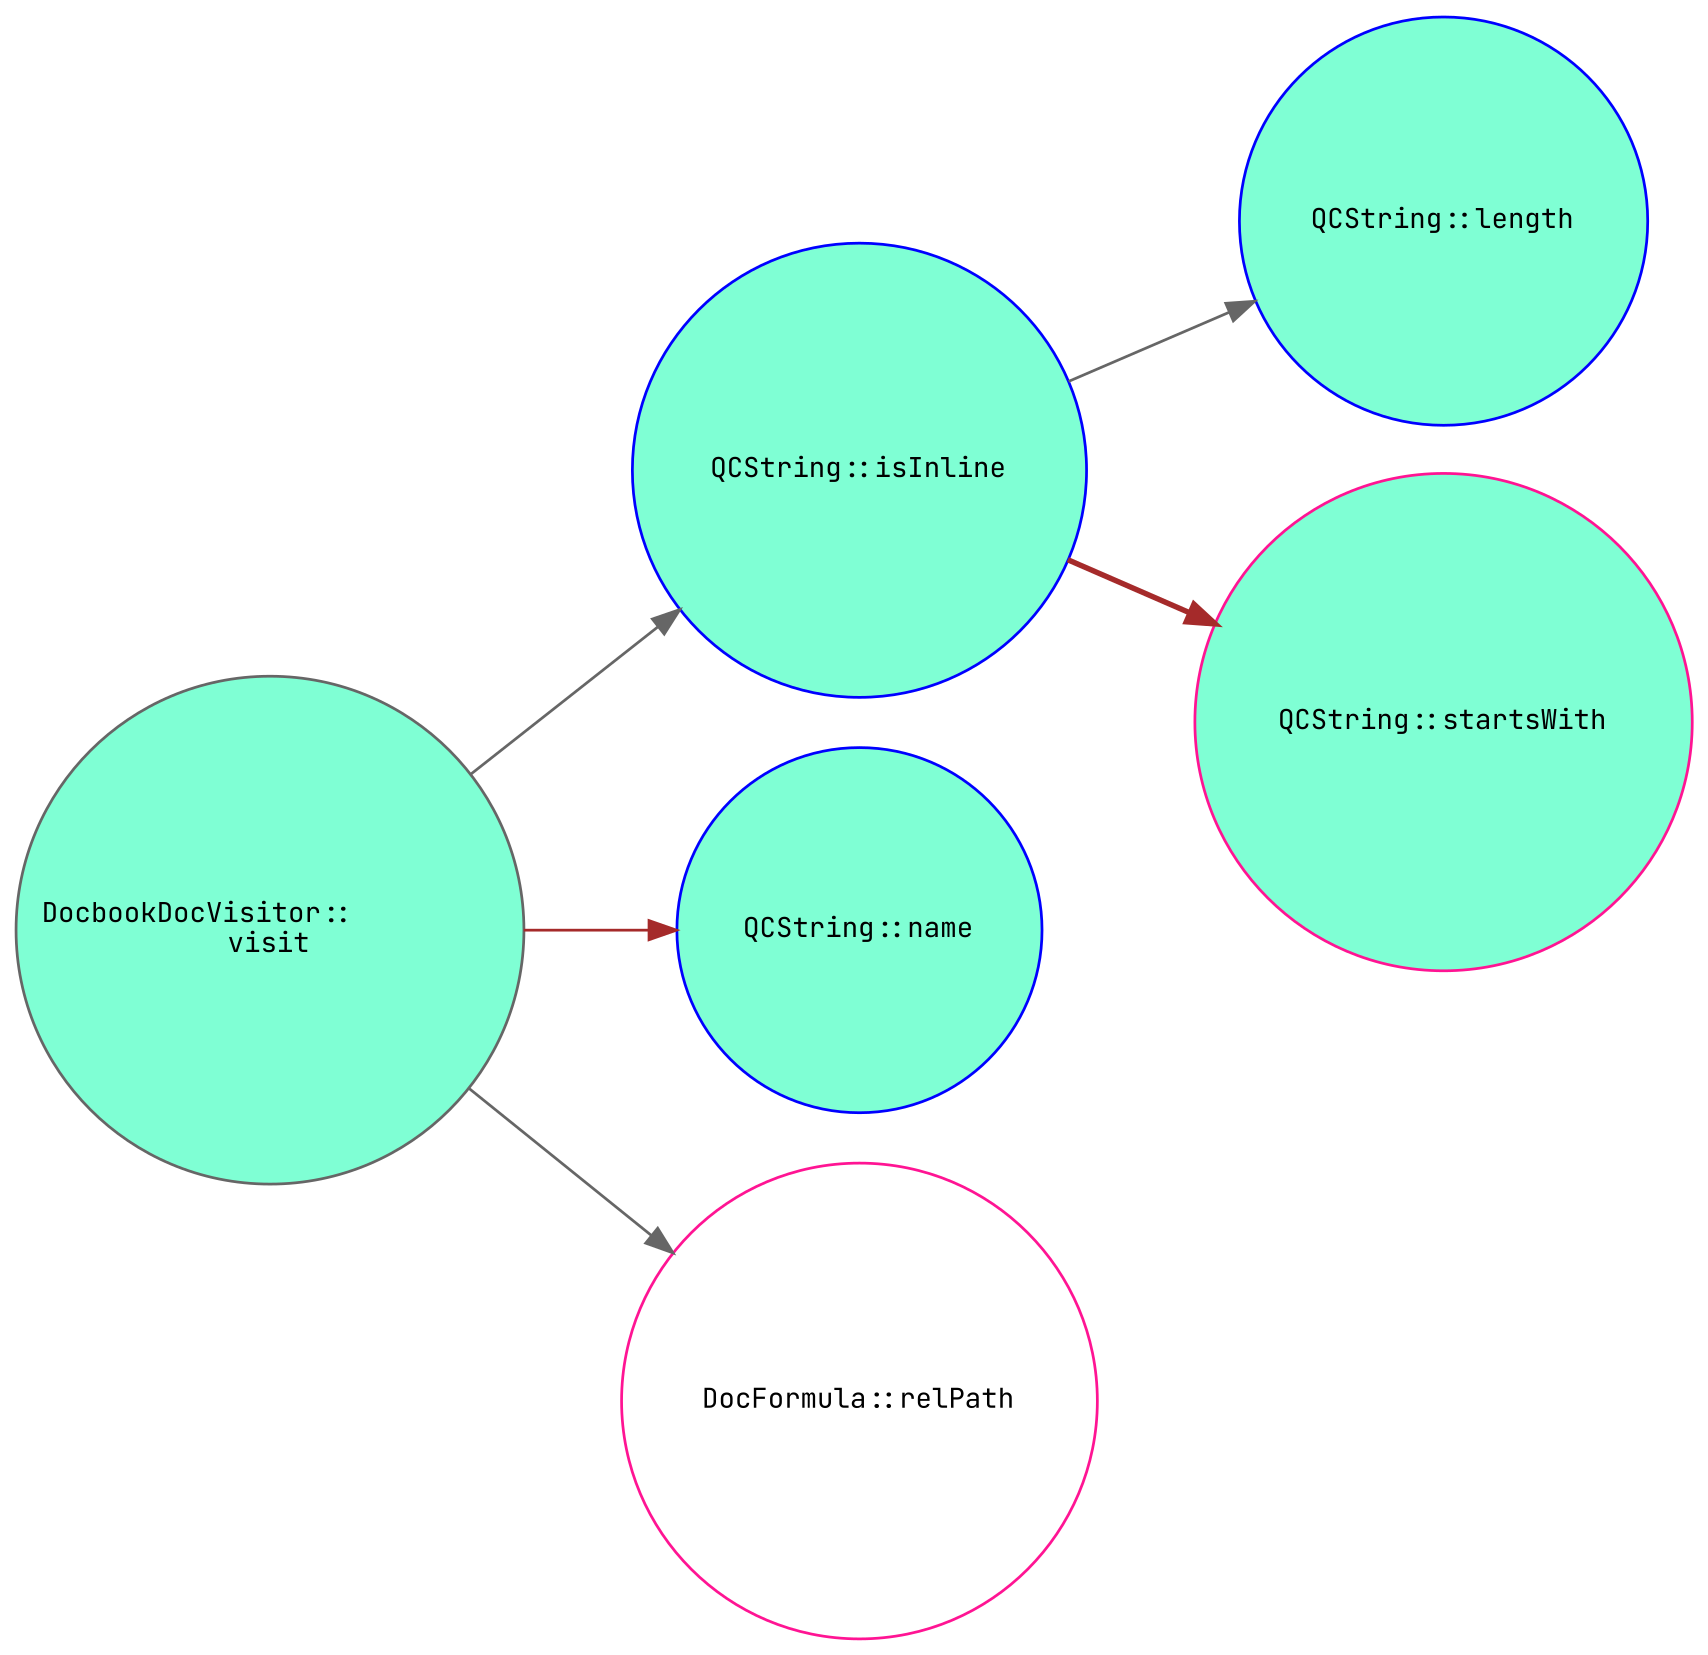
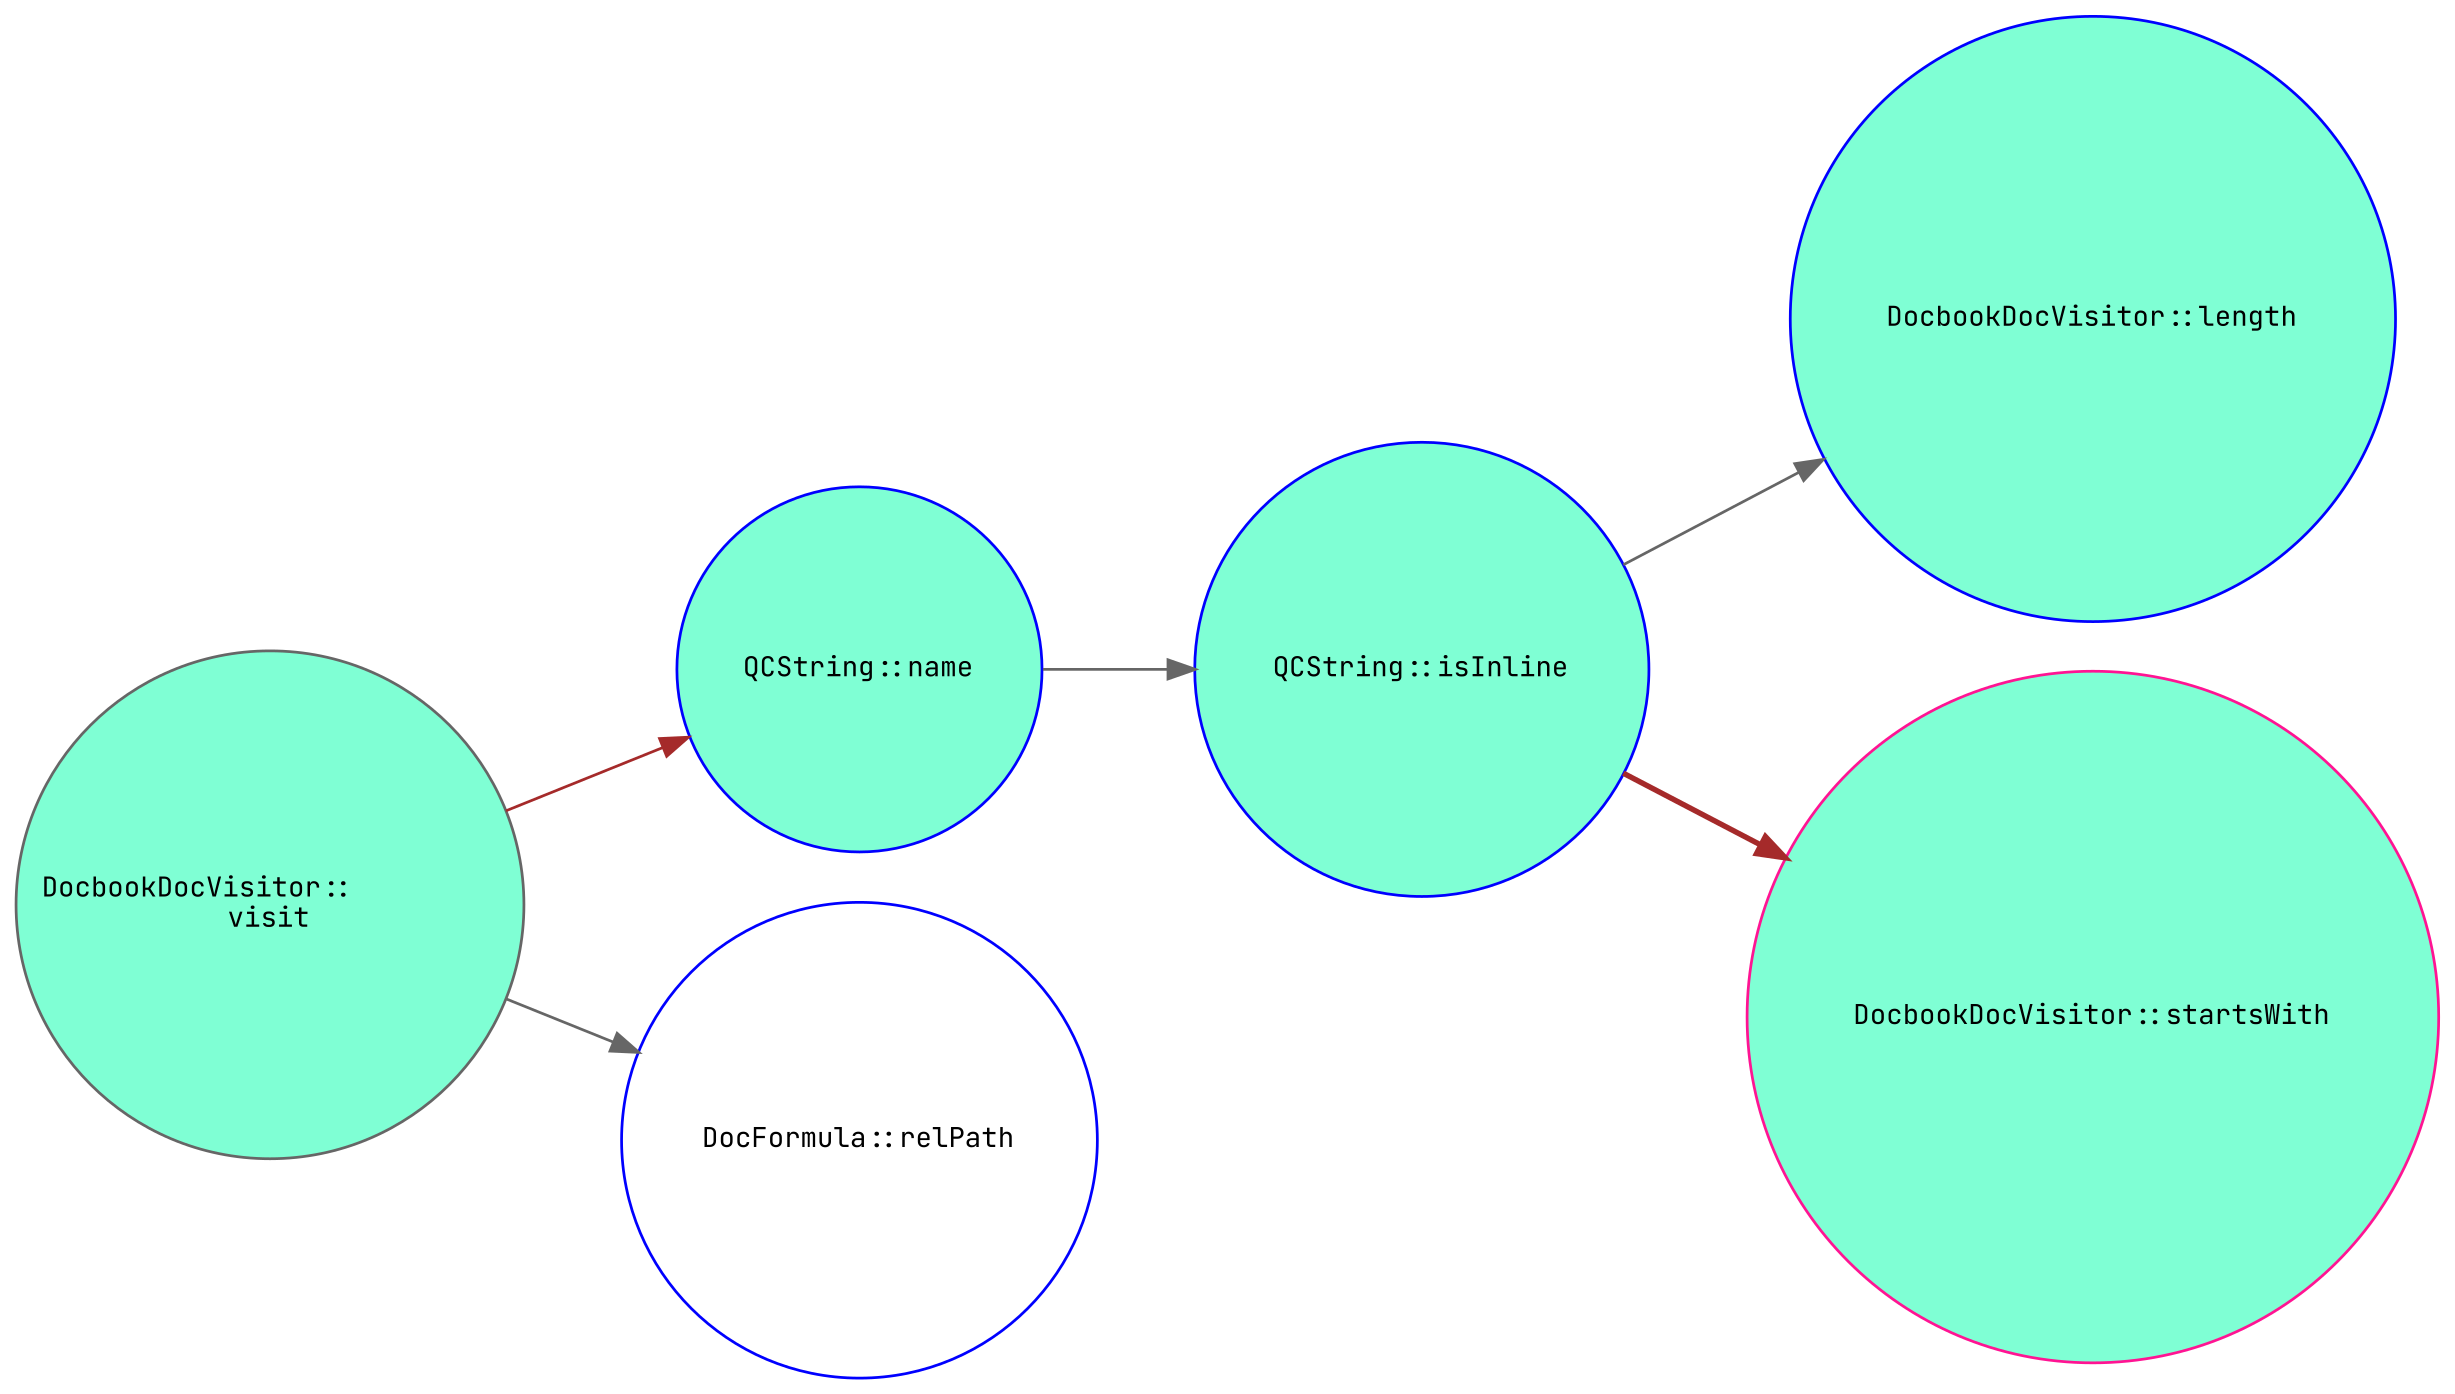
(1444, 221) -> (2093, 319)
(564, 701) -> (1105, 669)
(1444, 722) -> (2093, 1017)
(859, 1401) -> (859, 1140)
